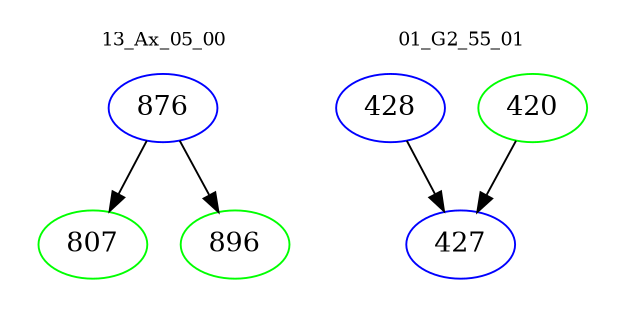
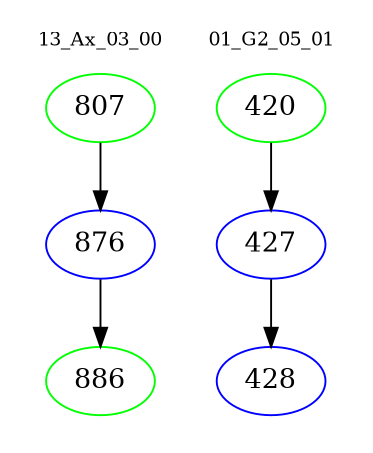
(164, 41) -> (100, 41)
(462, 41) -> (272, 41)
(133, 167) -> (100, 167)
(421, 167) -> (271, 304)
(235, 245) -> (100, 381)
